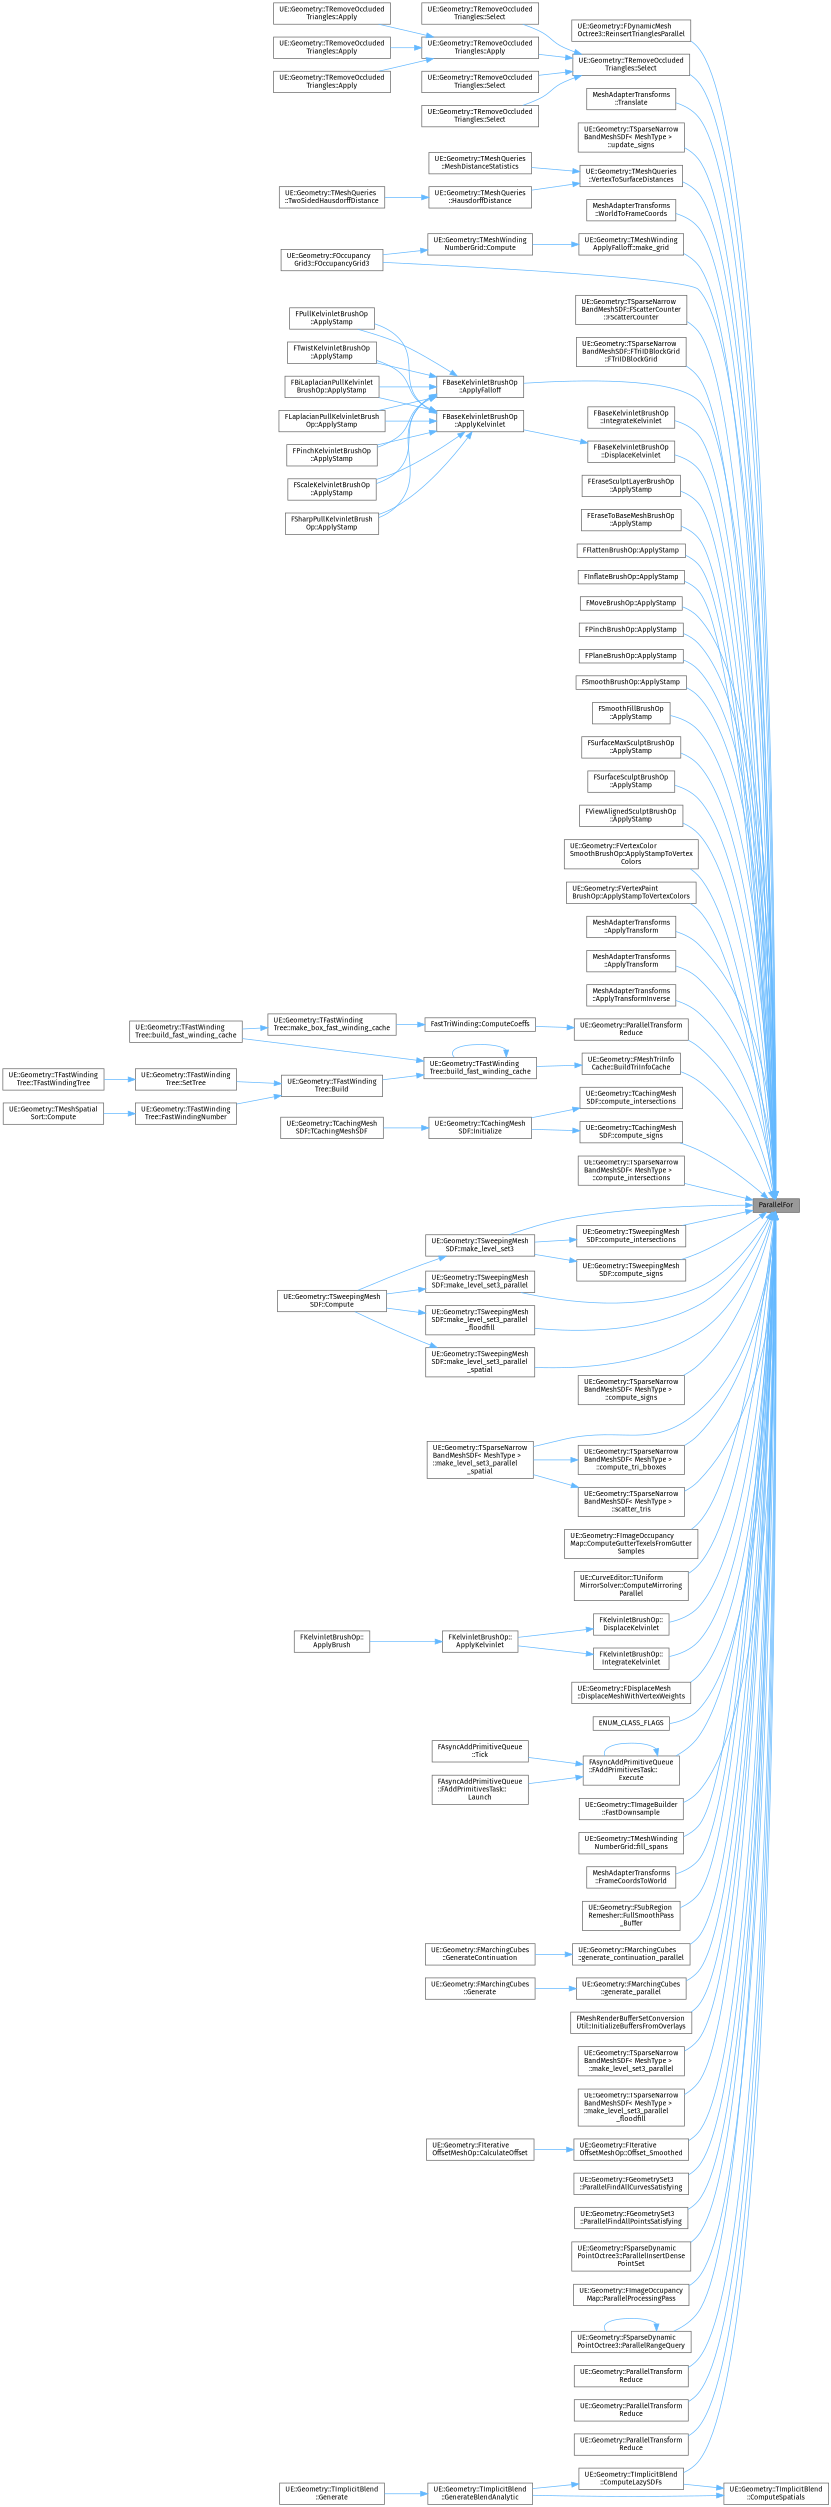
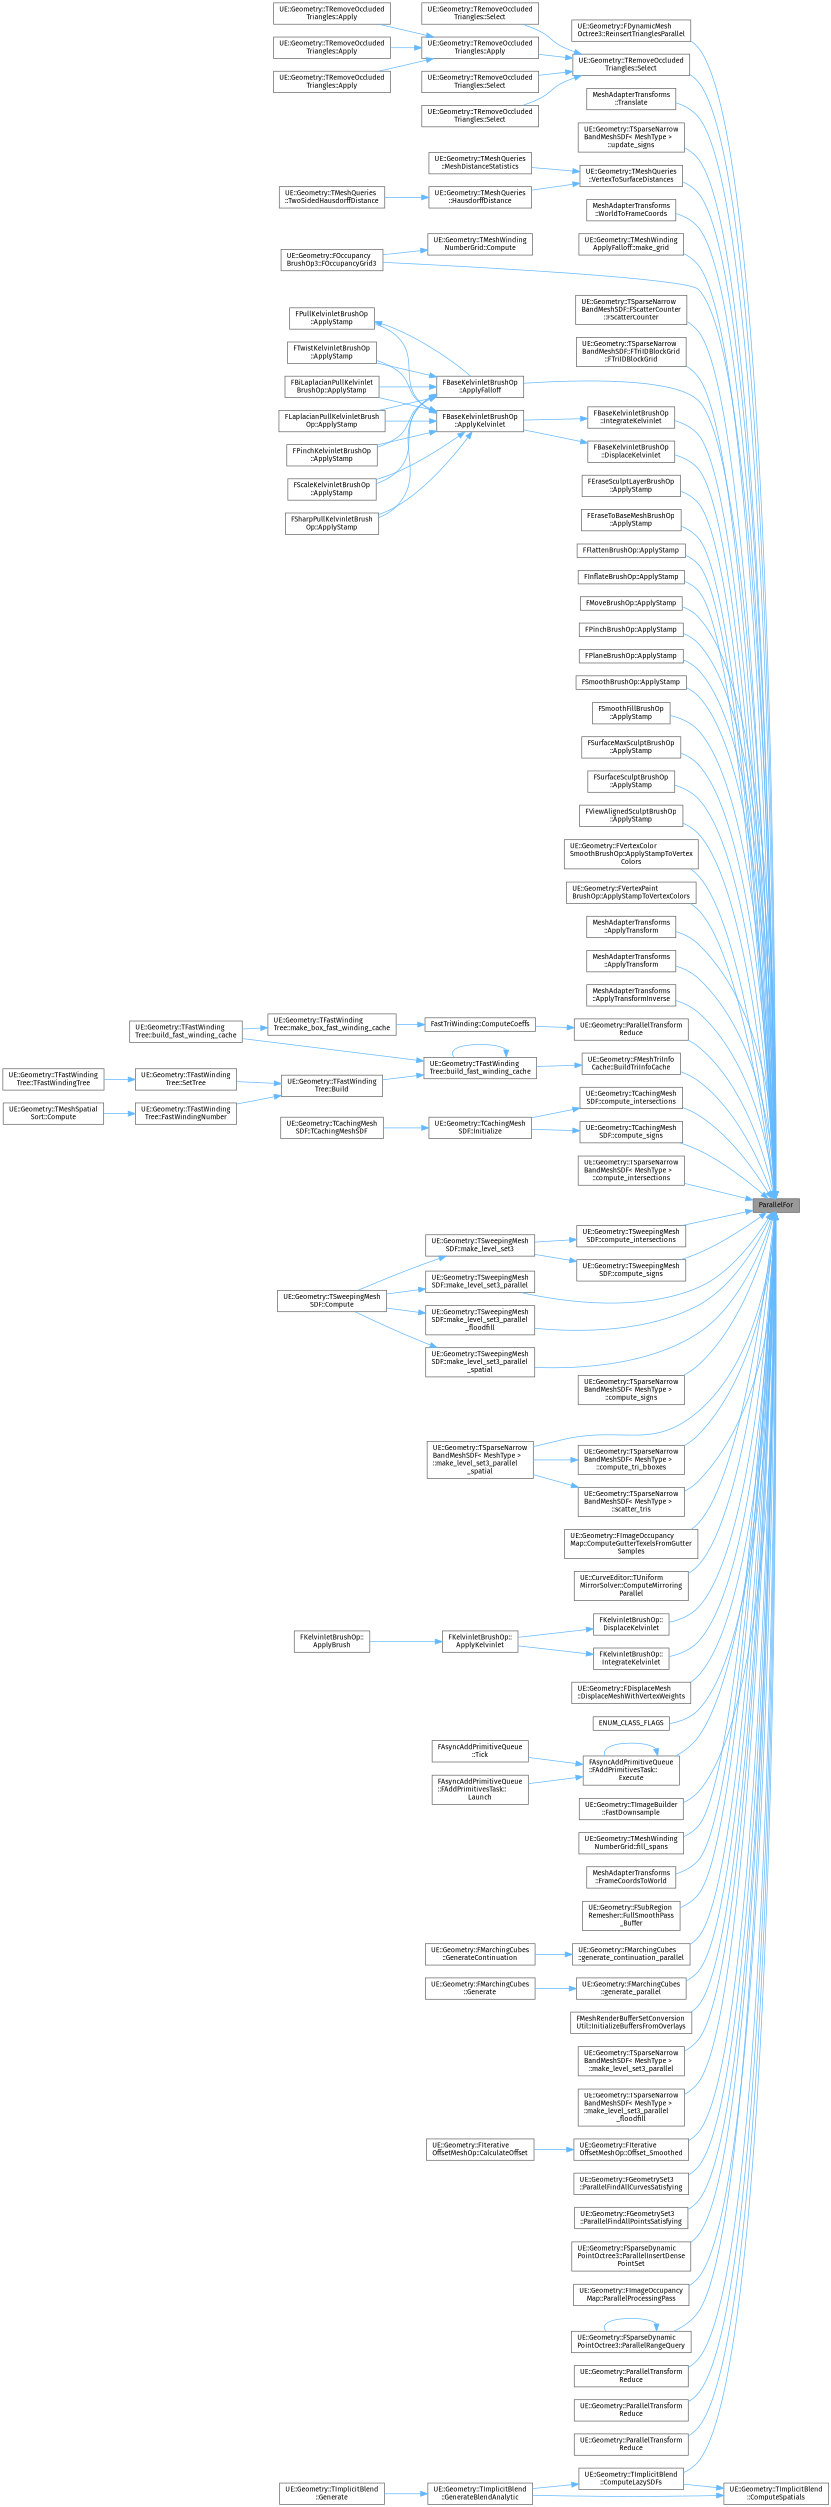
(552, 244) -> none
(332, 260) -> (332, 260)
(411, 349) -> (428, 346)
none -> (552, 419)
(626, 1211) -> (732, 1144)
